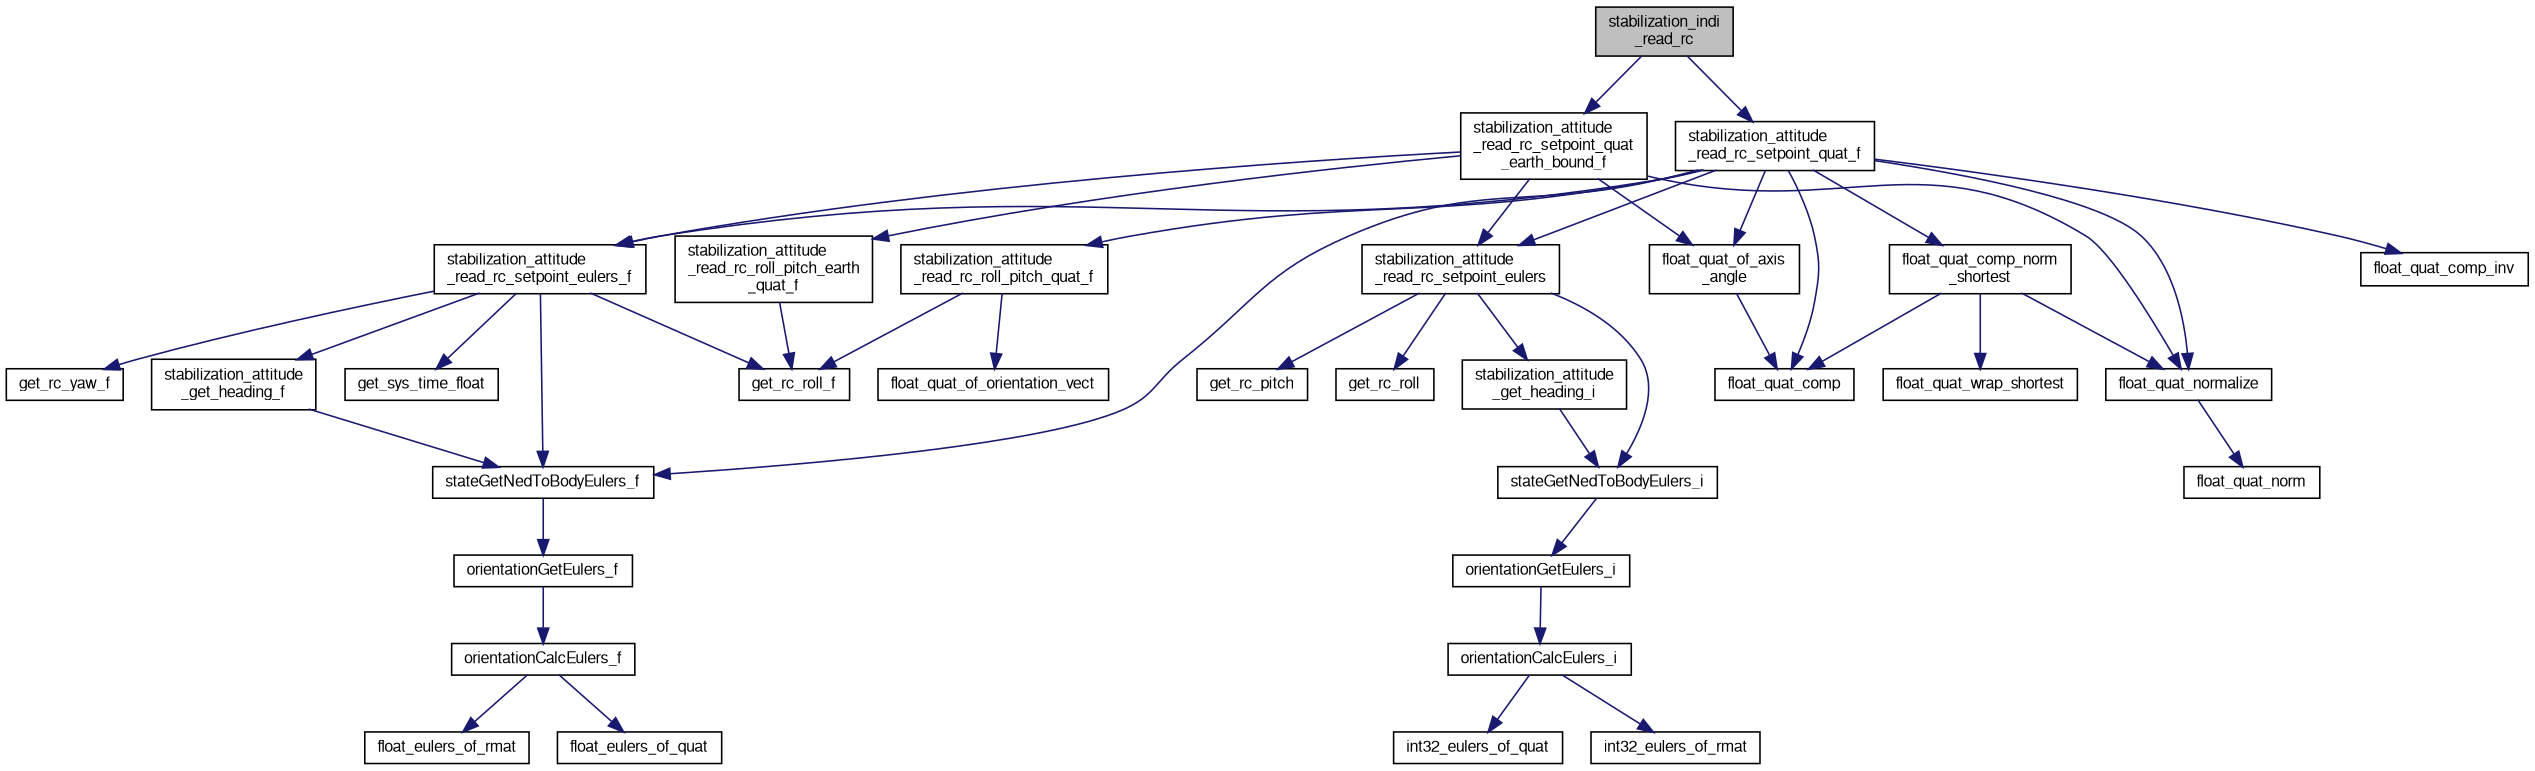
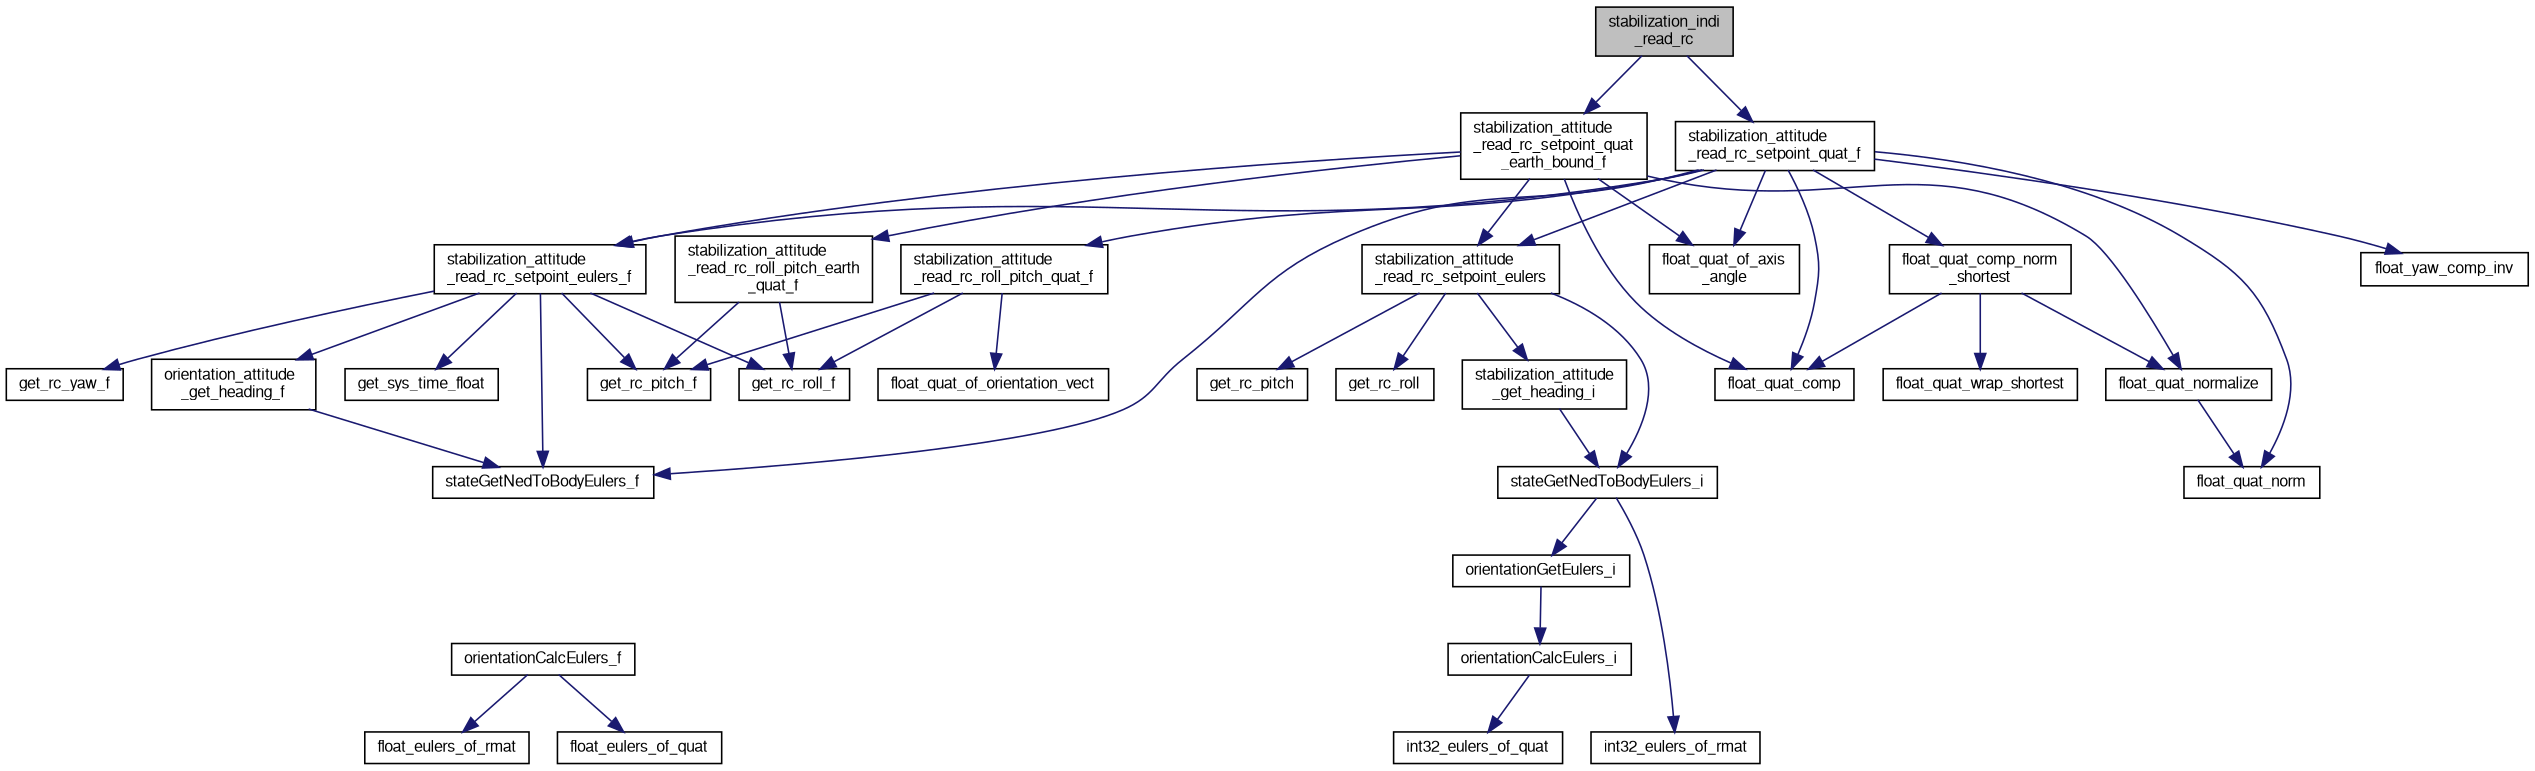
(2074, 203) -> (2157, 223)
(2445, 269) -> (2445, 269)
(1753, 324) -> (1626, 291)
(234, 385) -> (234, 385)
none -> (649, 385)
(543, 571) -> none
(1601, 699) -> (1657, 603)
